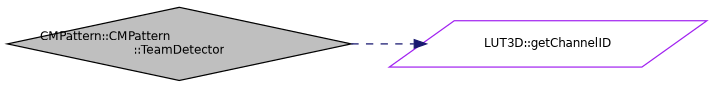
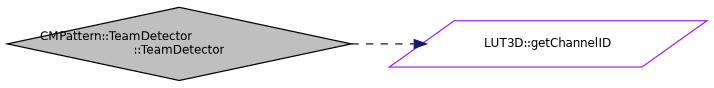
(179, 44) -> (179, 44)
